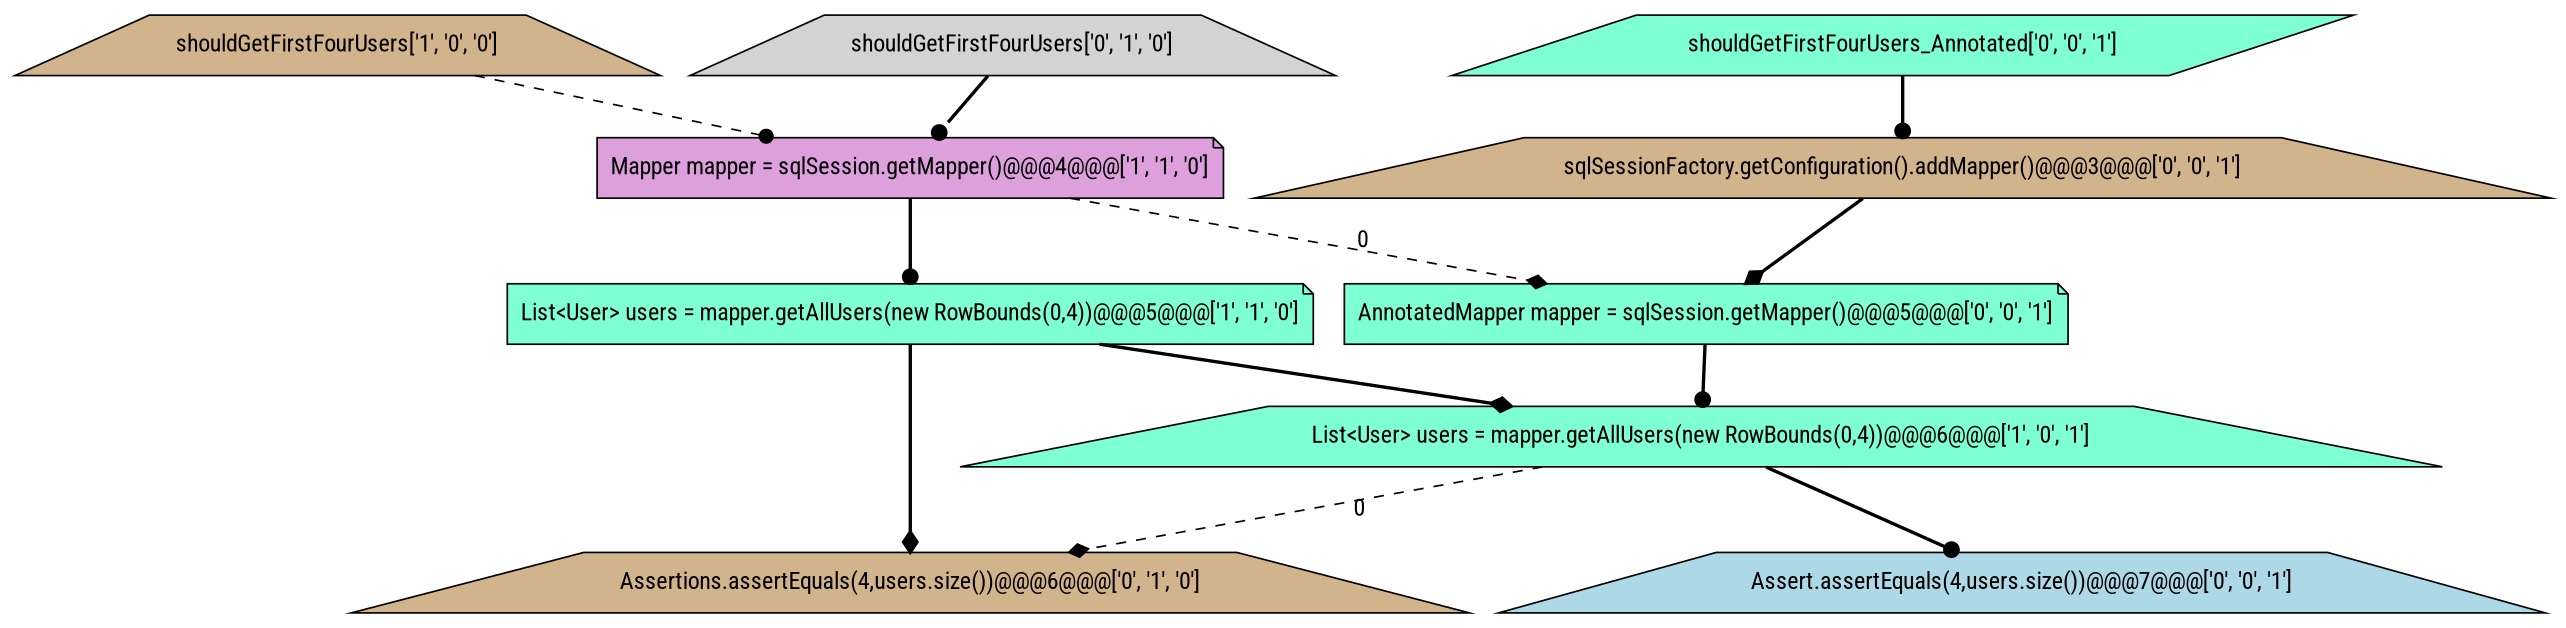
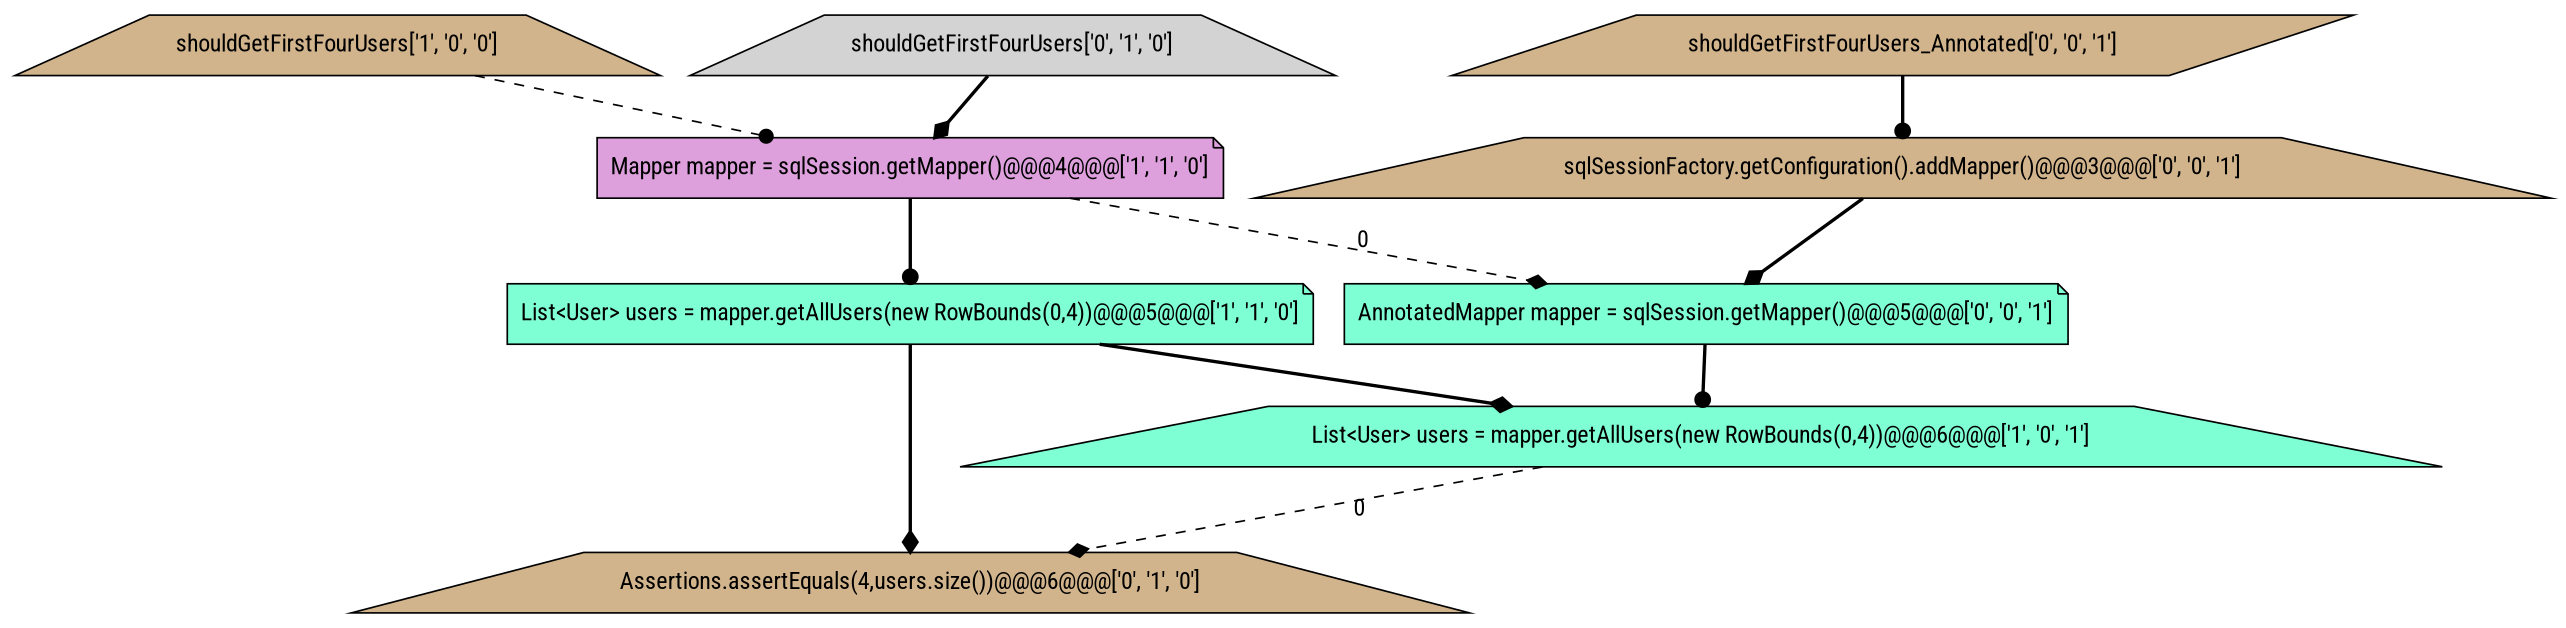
(1903, 45) -> (1903, 45)
(968, 99) -> (968, 99)
(2022, 583) -> none
